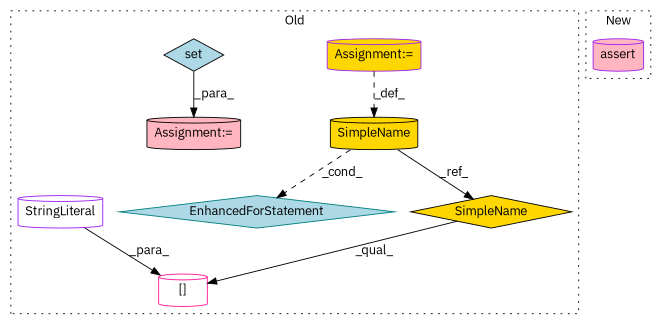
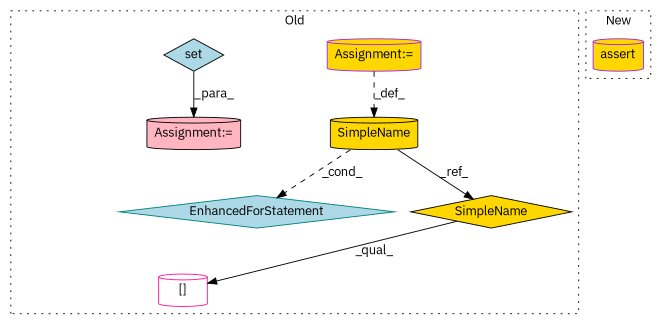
(618, 55) -> (618, 55)
(60, 212) -> none
